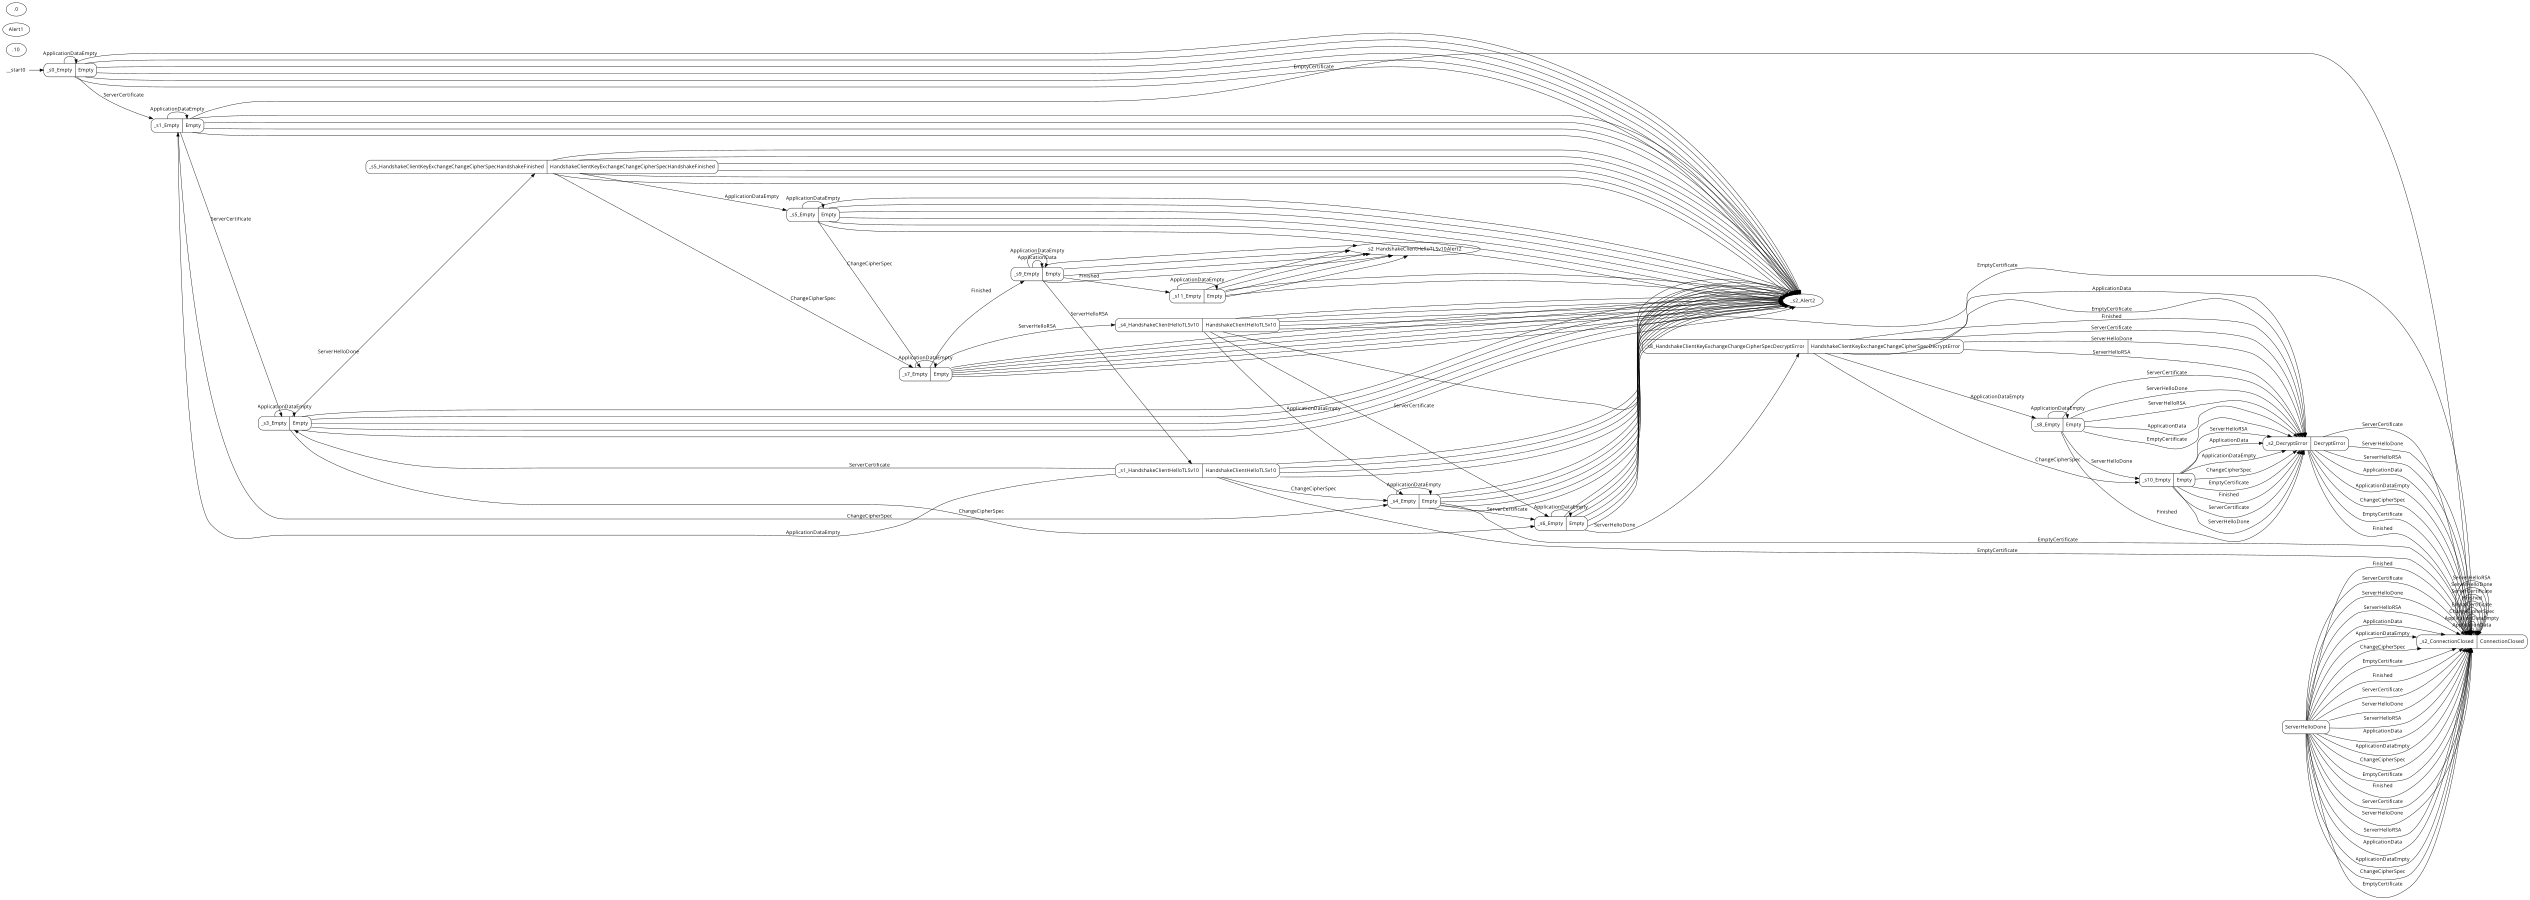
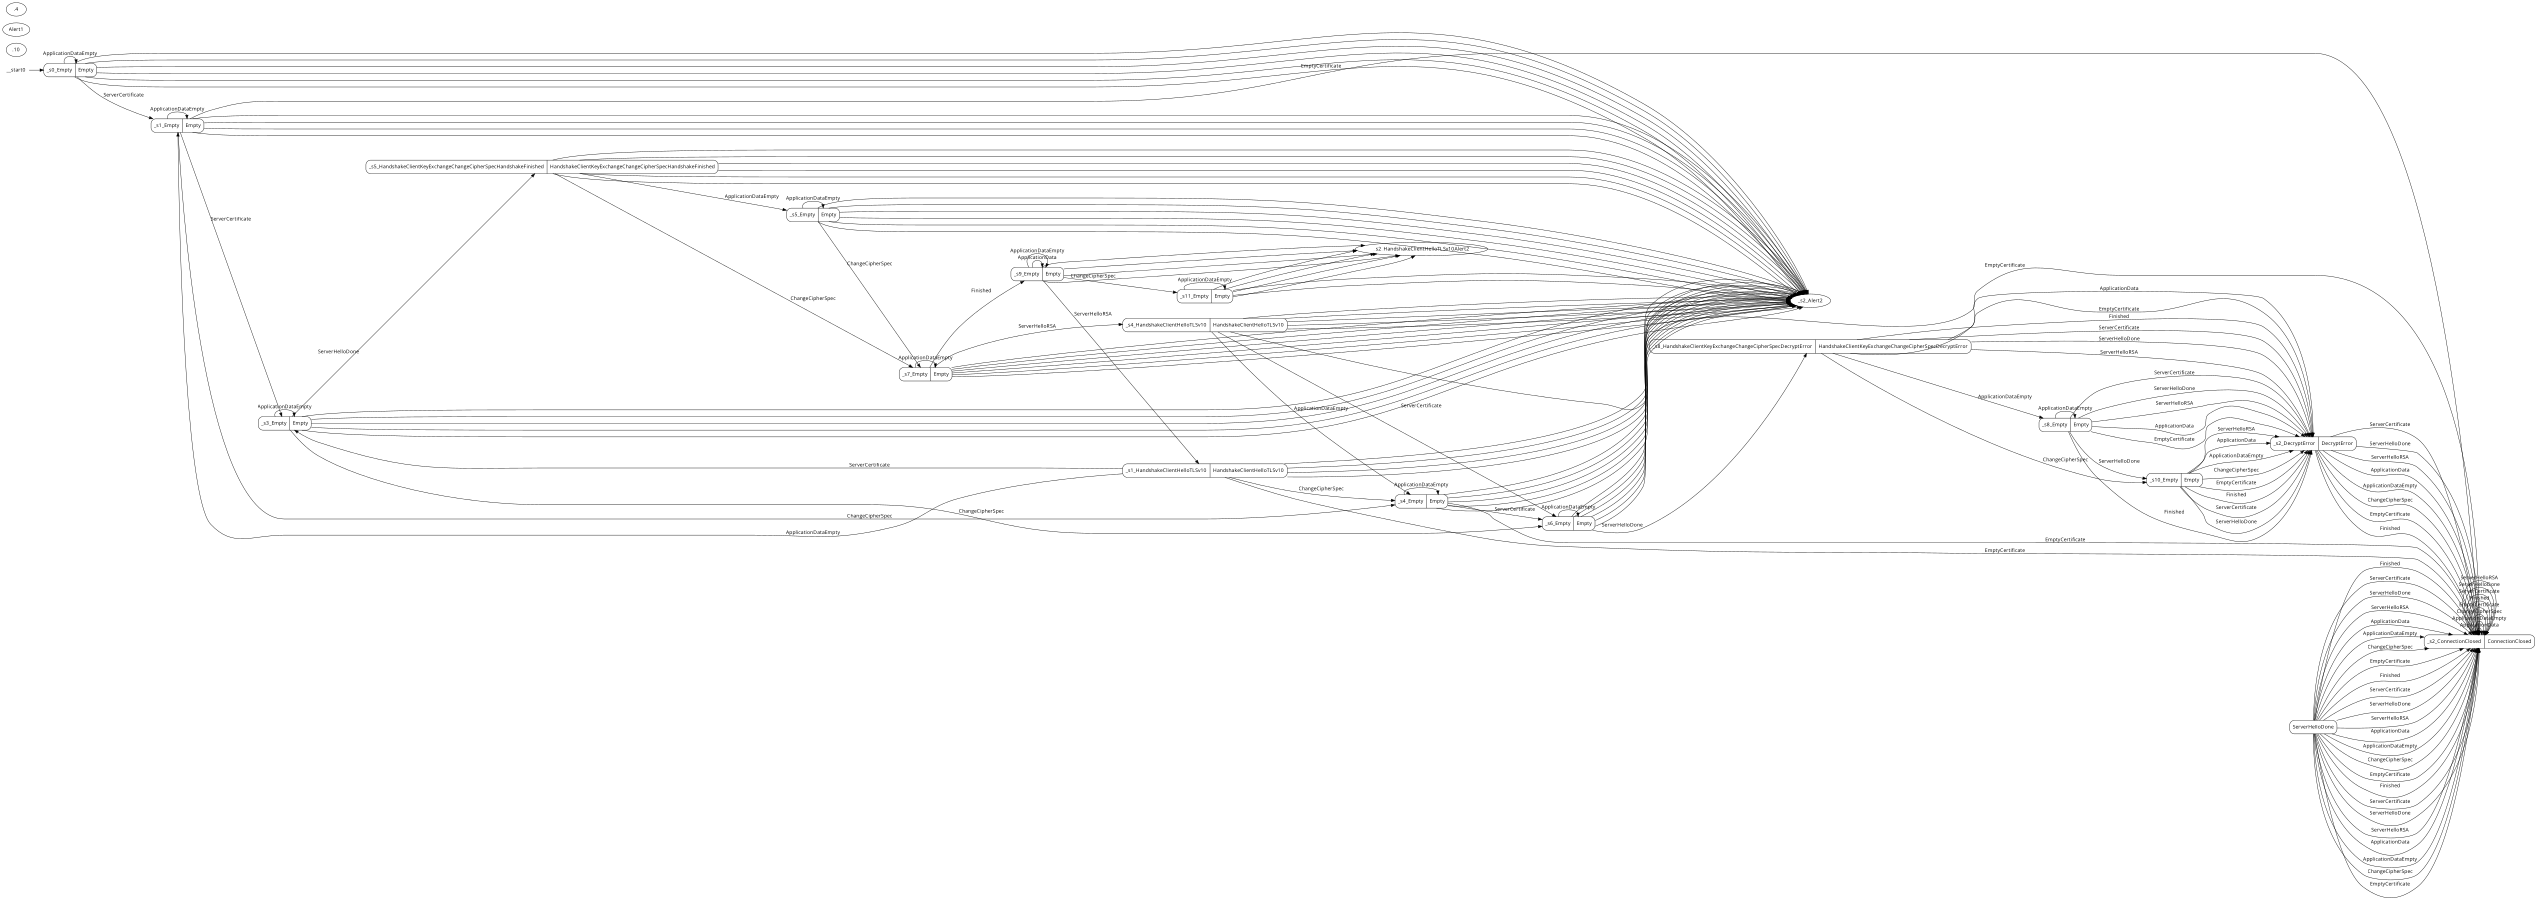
(16, 9) -> (16, 9)
(1089, 276) -> (1093, 276)
